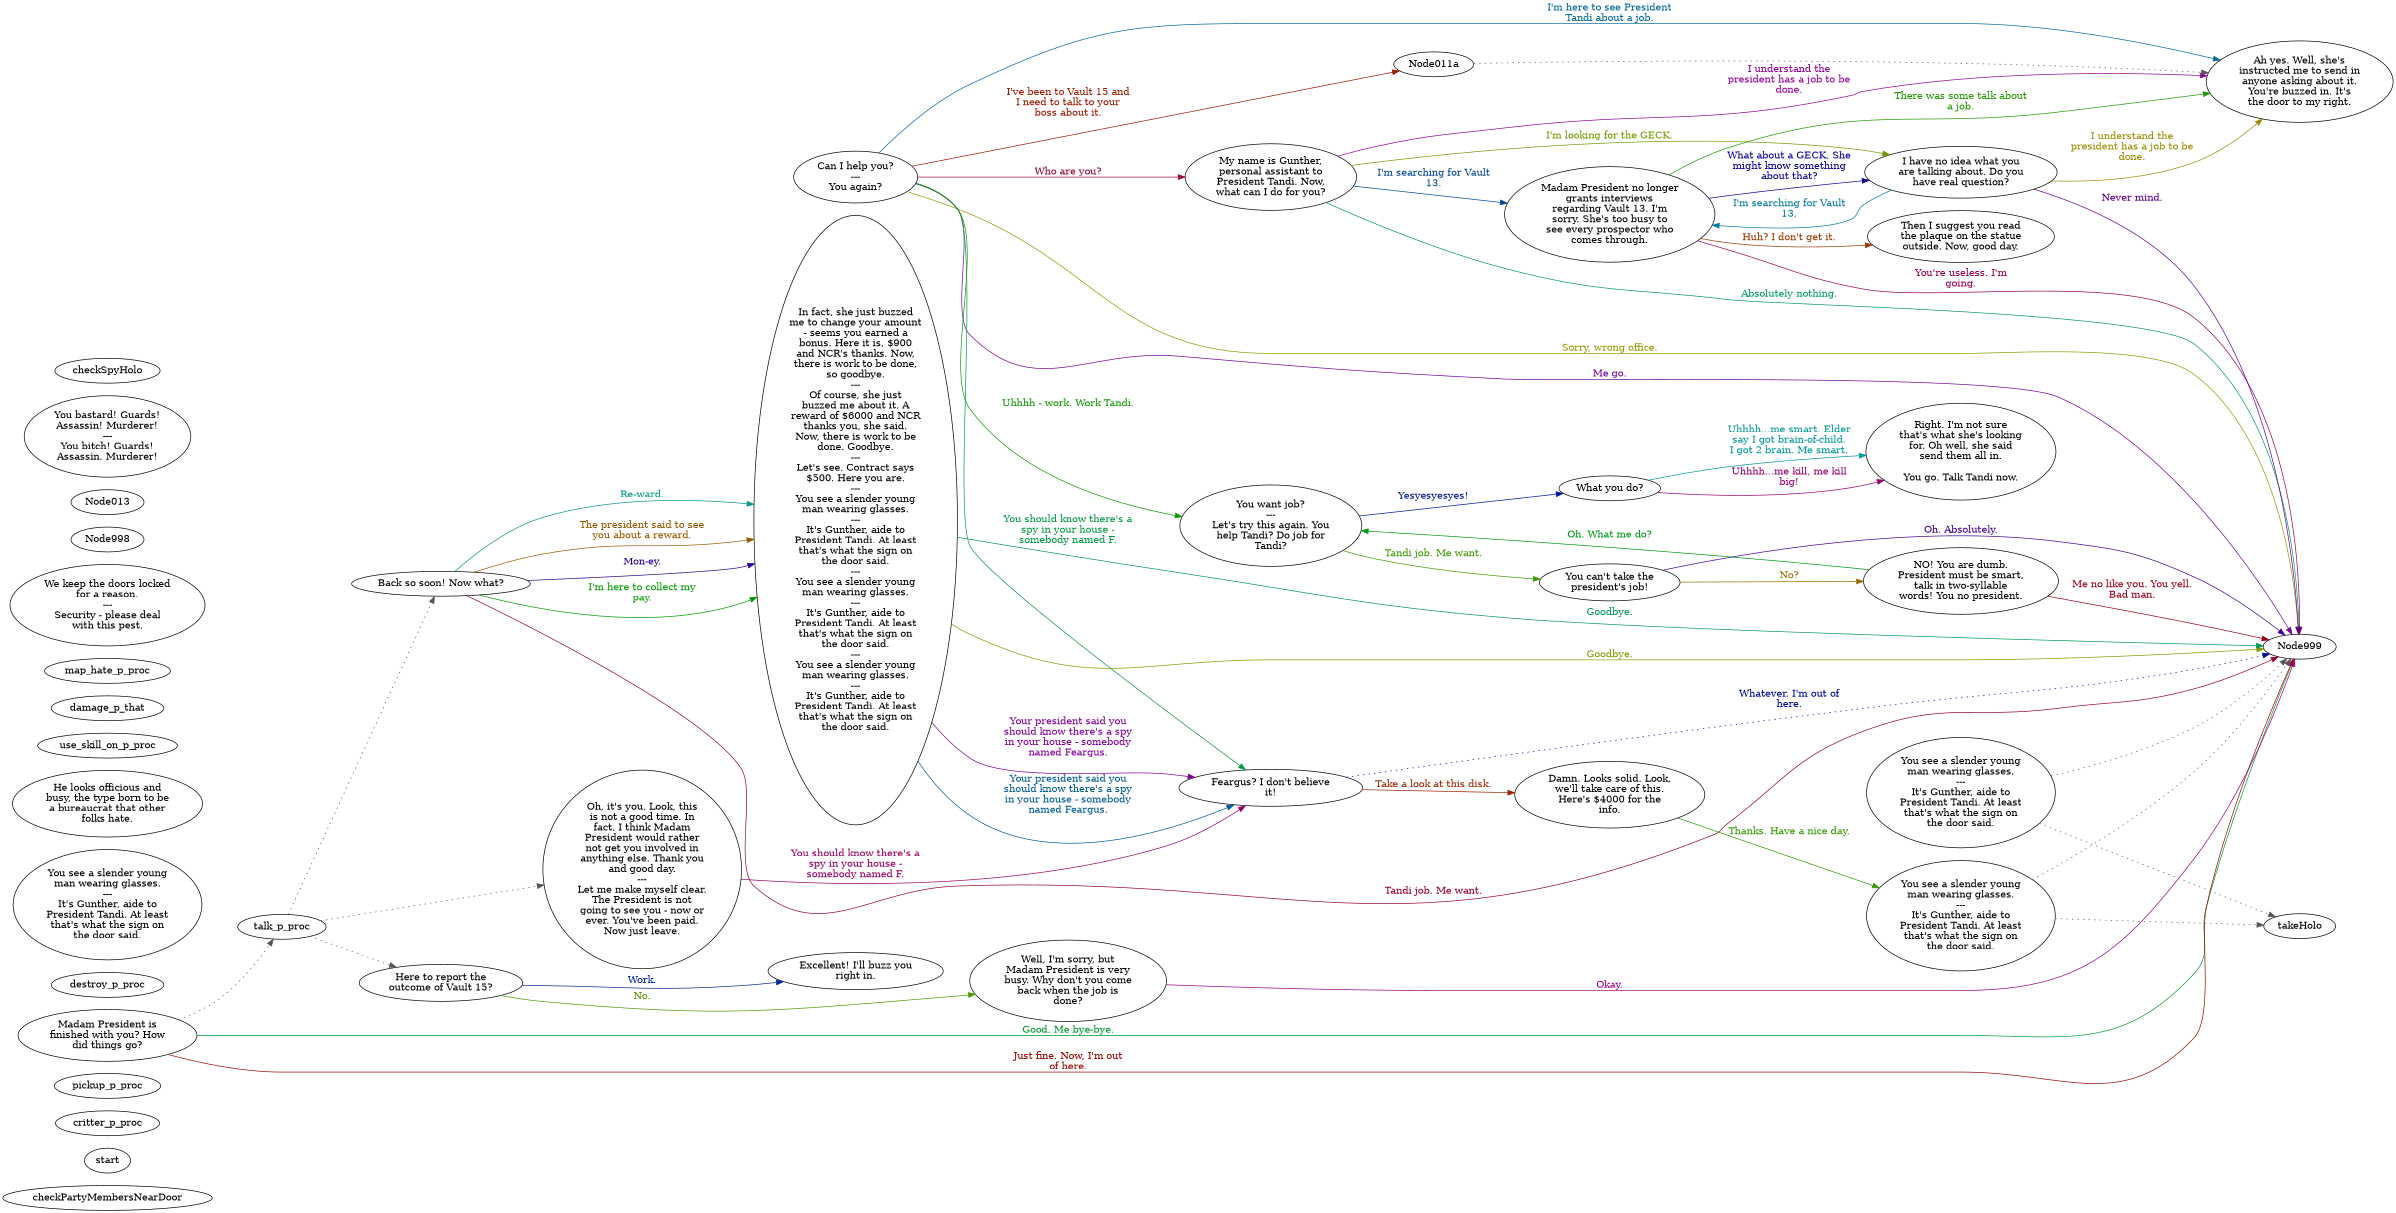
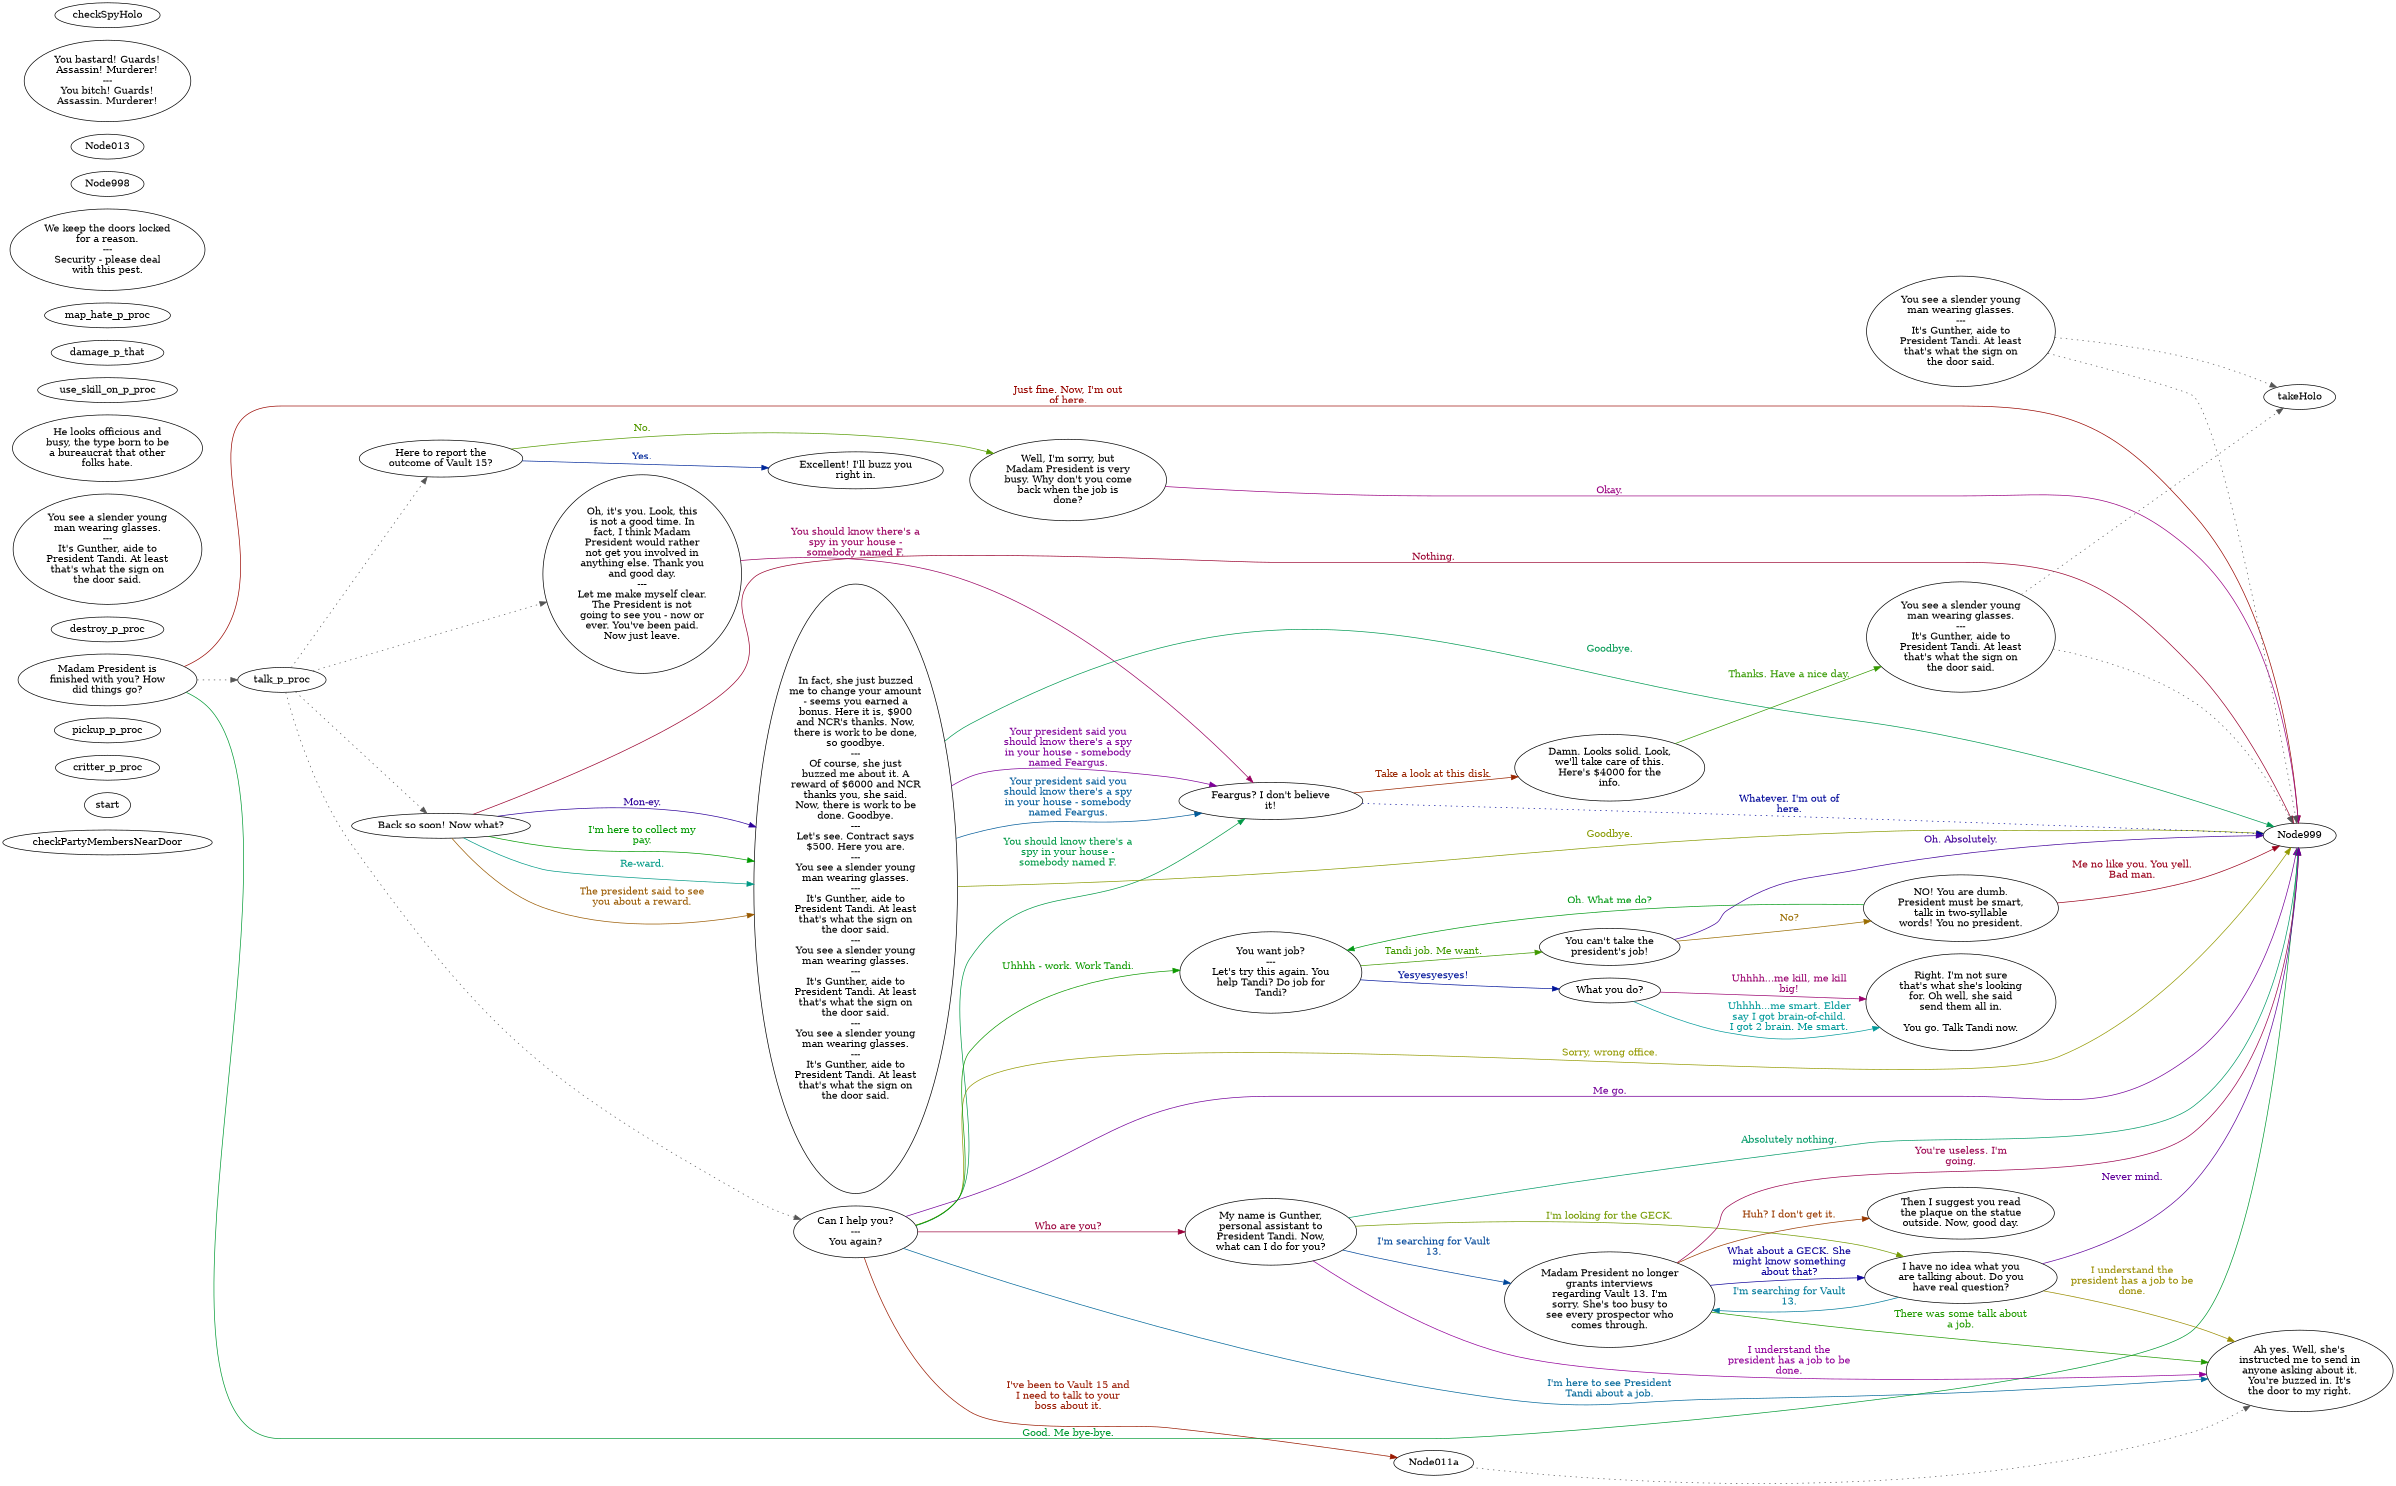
(1434, 891) -> (1434, 557)
(642, 980) -> (642, 457)
none -> (483, 1009)
